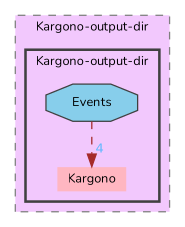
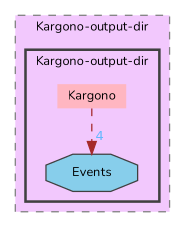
(92, 138) -> (92, 125)
